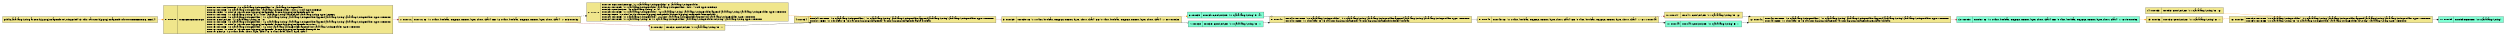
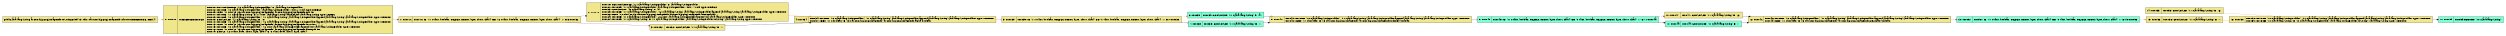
(2227, 19) -> (2225, 21)
(1568, 20) -> (1568, 20)
